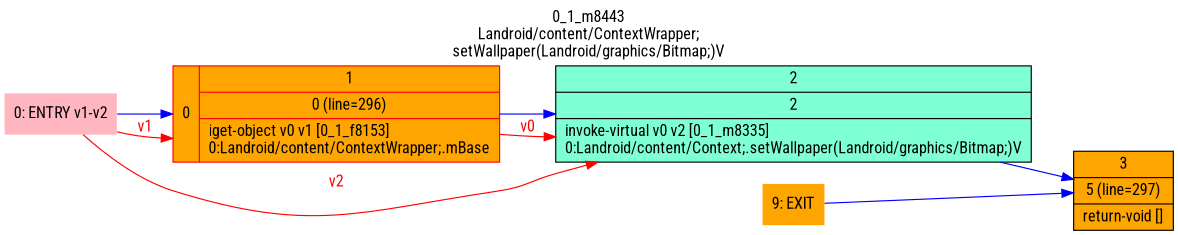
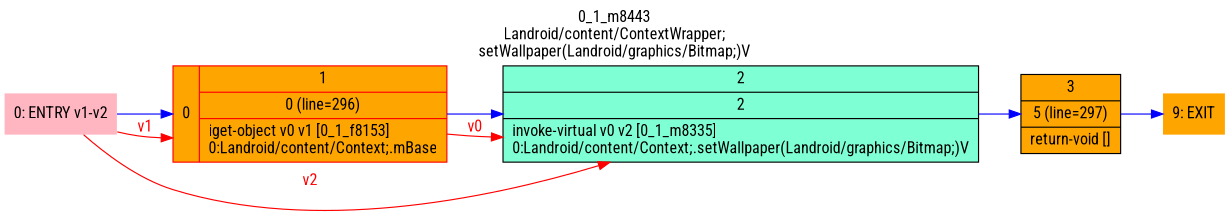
(349, 148) -> (323, 148)
(943, 198) -> (1136, 114)
